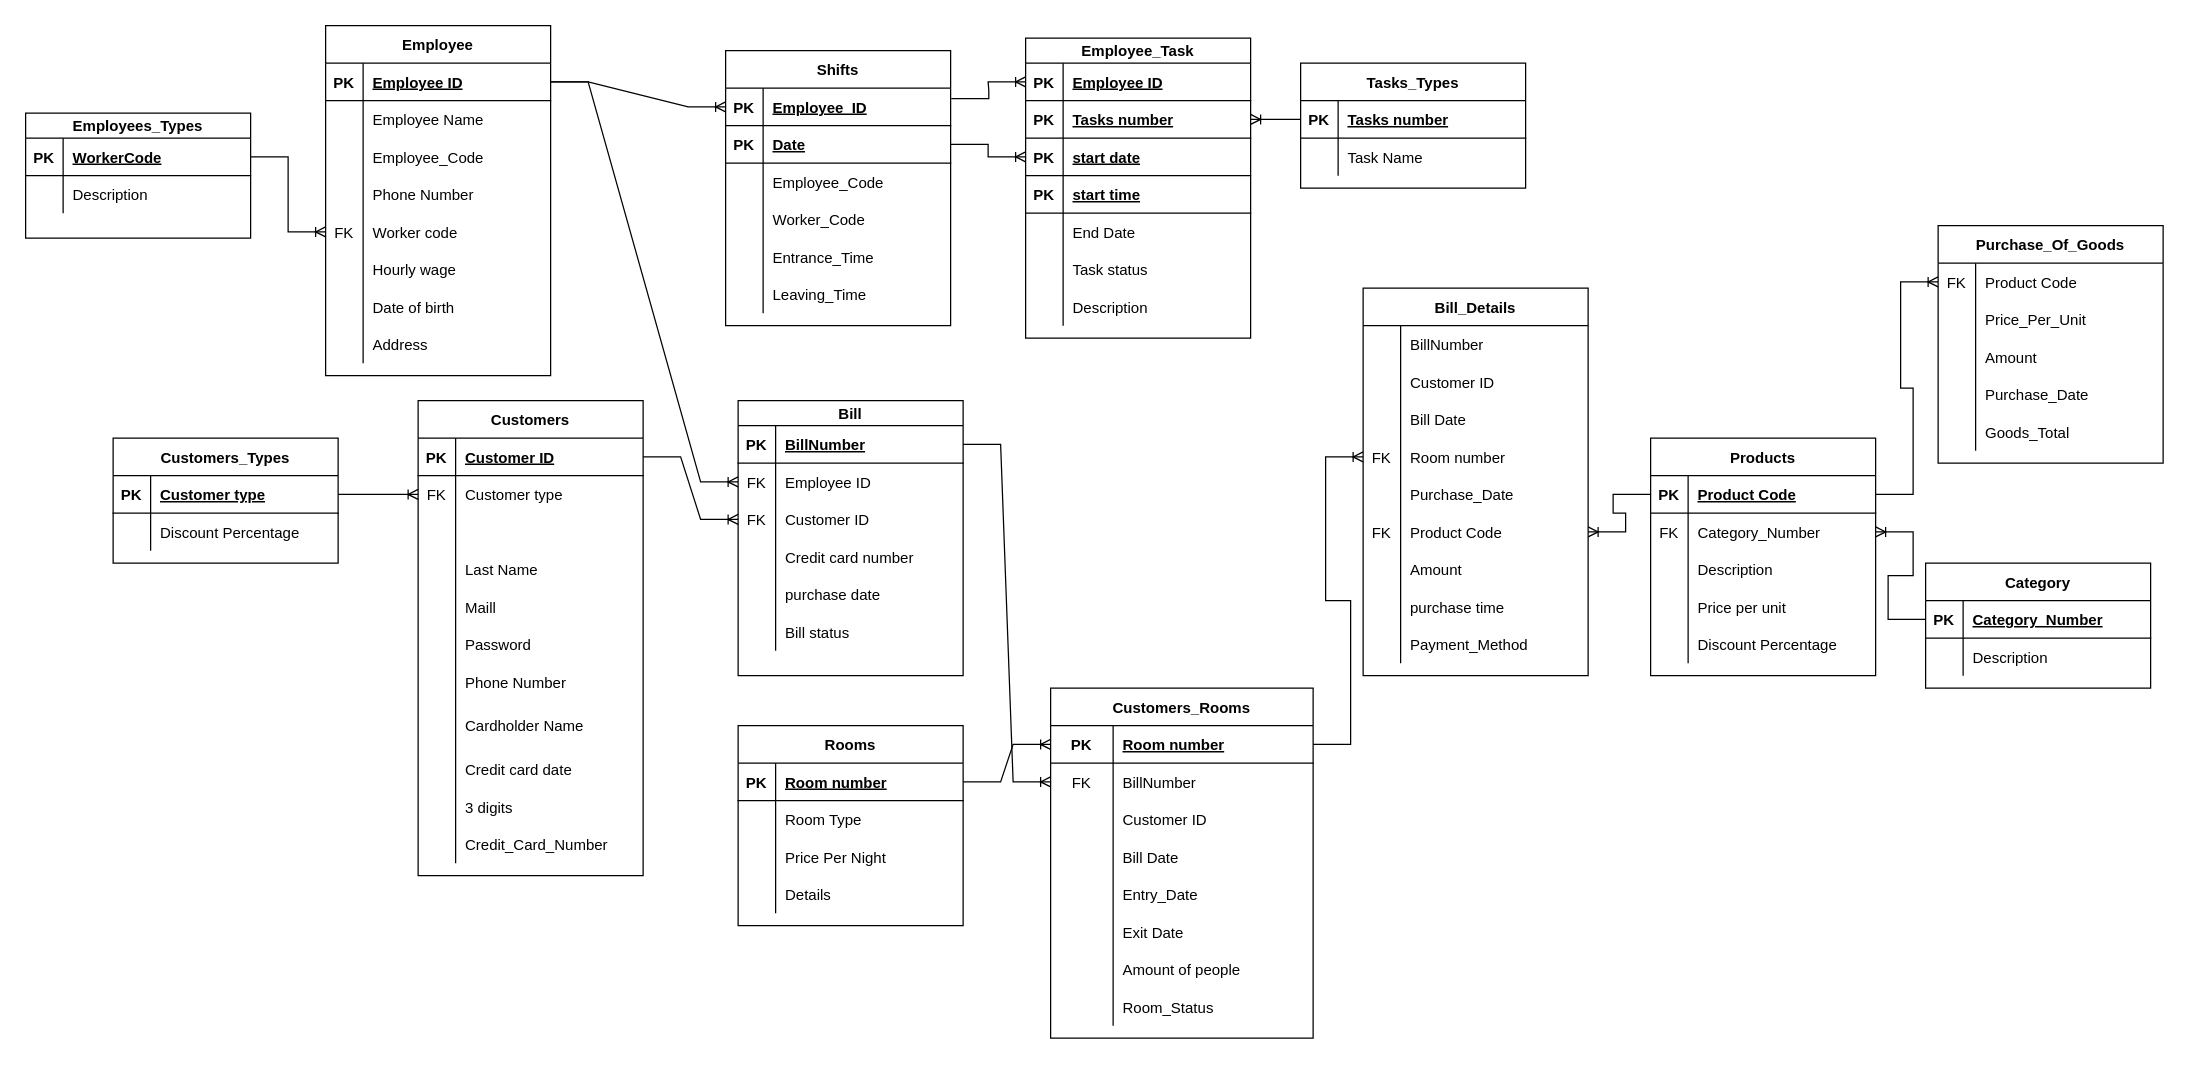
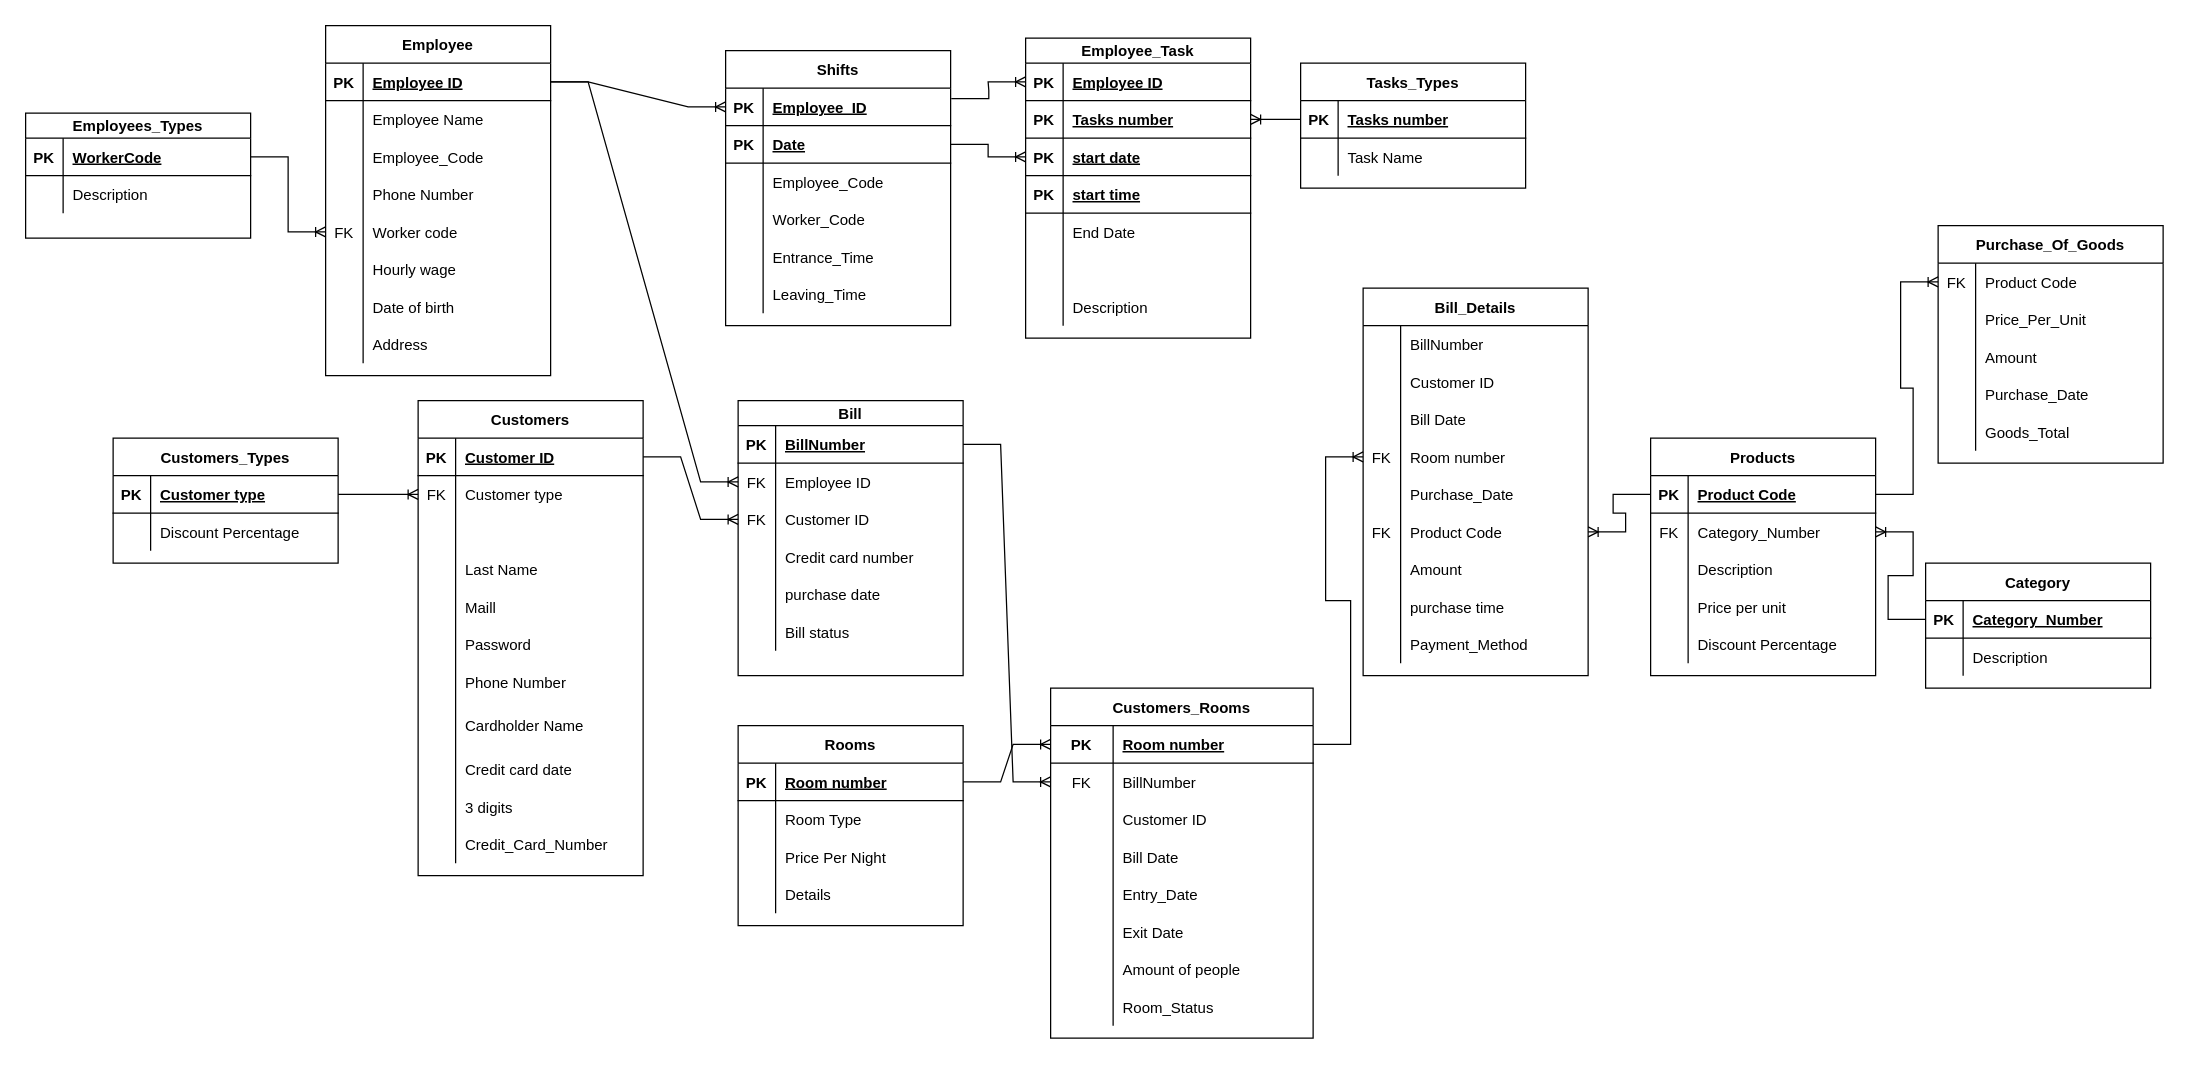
(1157, 269) -> none
